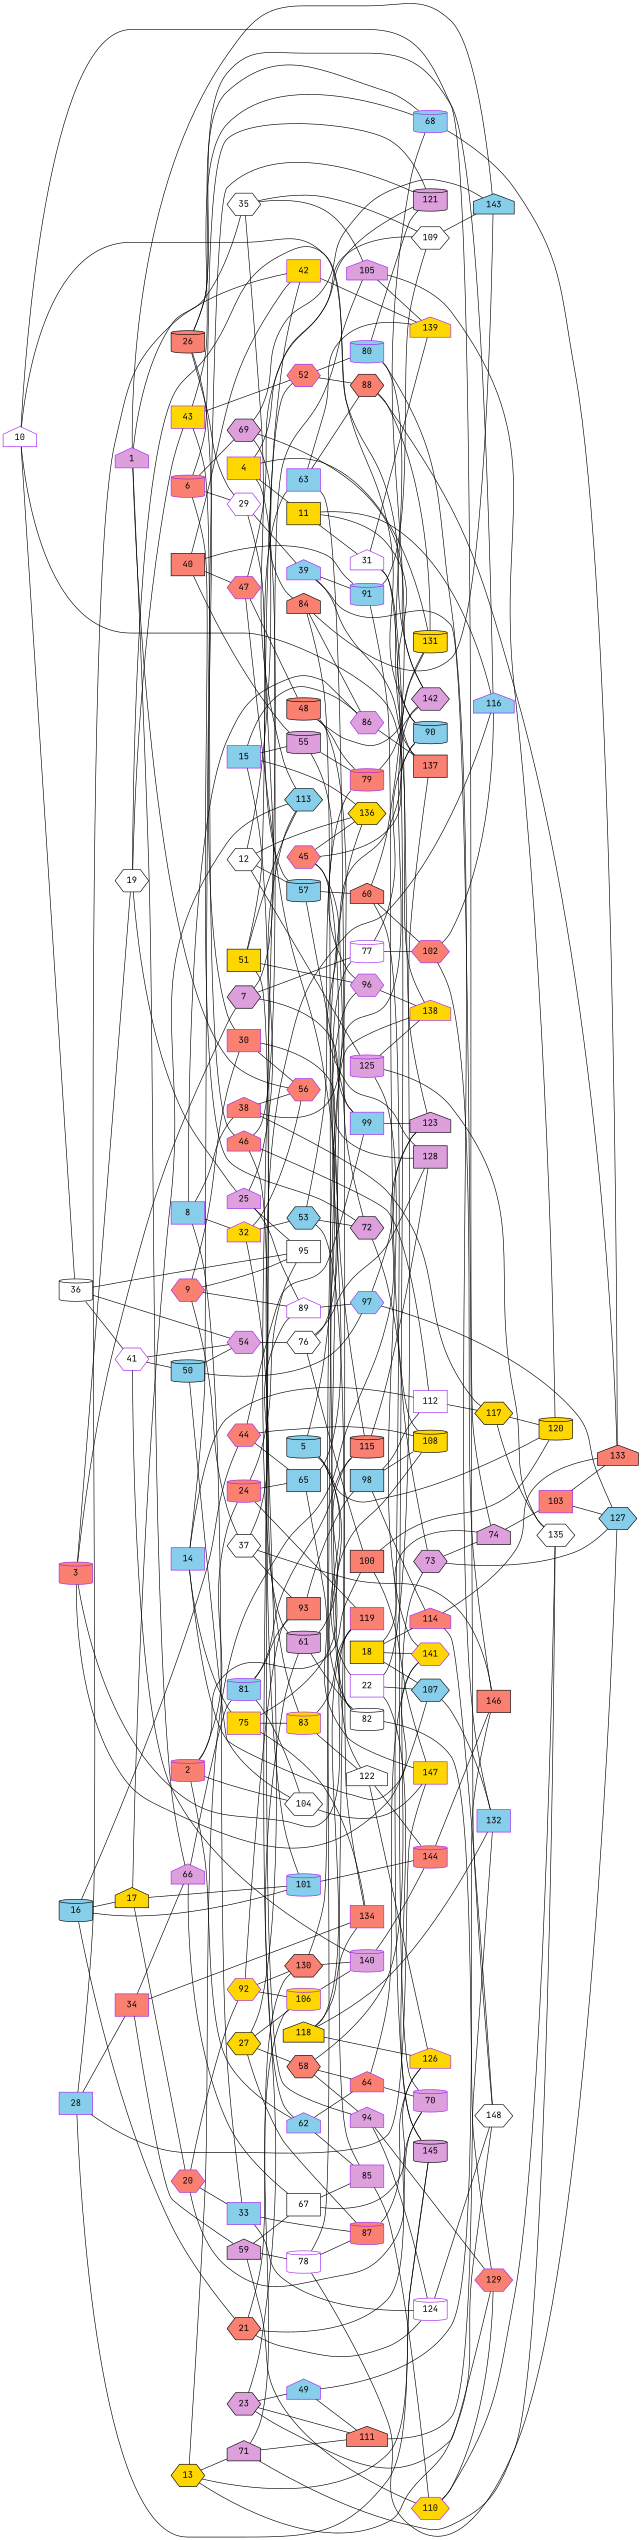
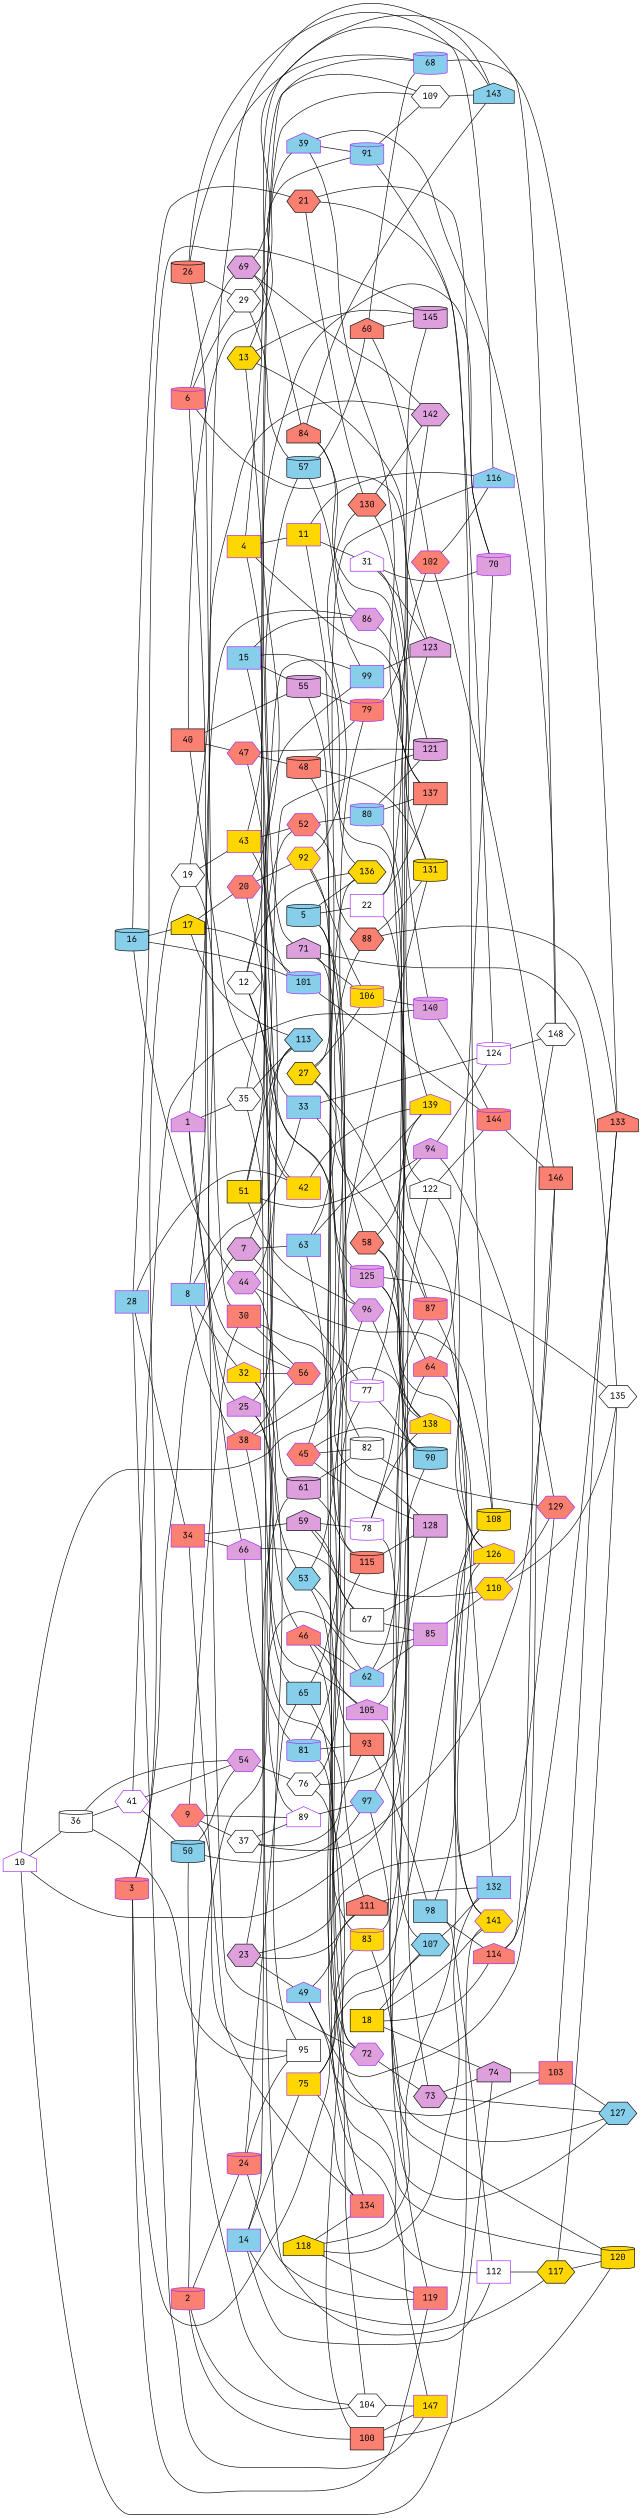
(244, 504) -> (244, 301)
(304, 514) -> (304, 535)
(367, 1228) -> (367, 2054)
(244, 1435) -> (244, 1283)
none -> (387, 2110)
